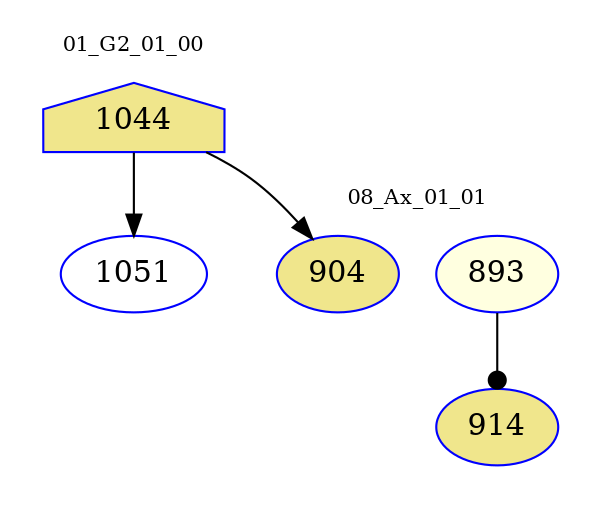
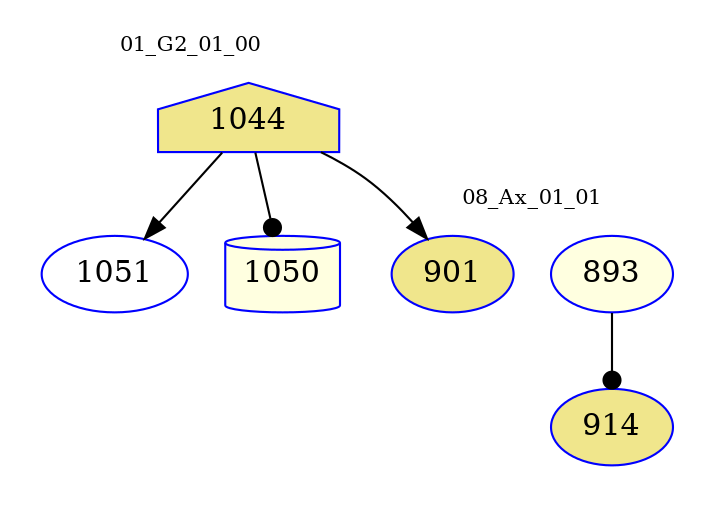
none -> (283, 274)
(338, 274) -> (453, 274)
